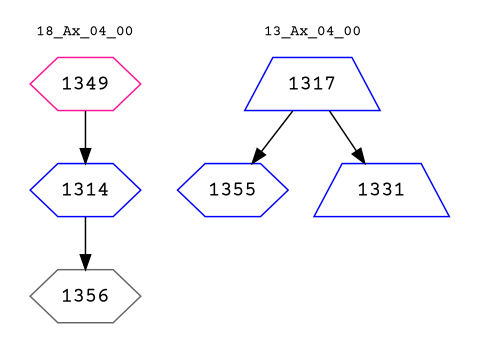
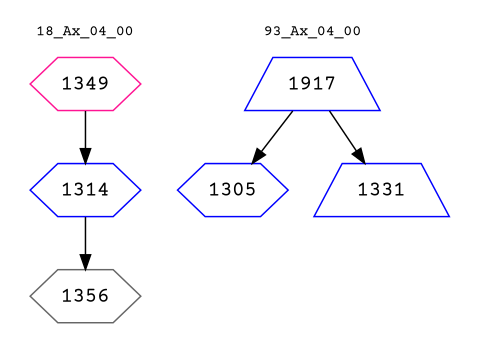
(313, 32) -> (313, 32)
(312, 84) -> (312, 84)
(233, 190) -> (233, 190)
